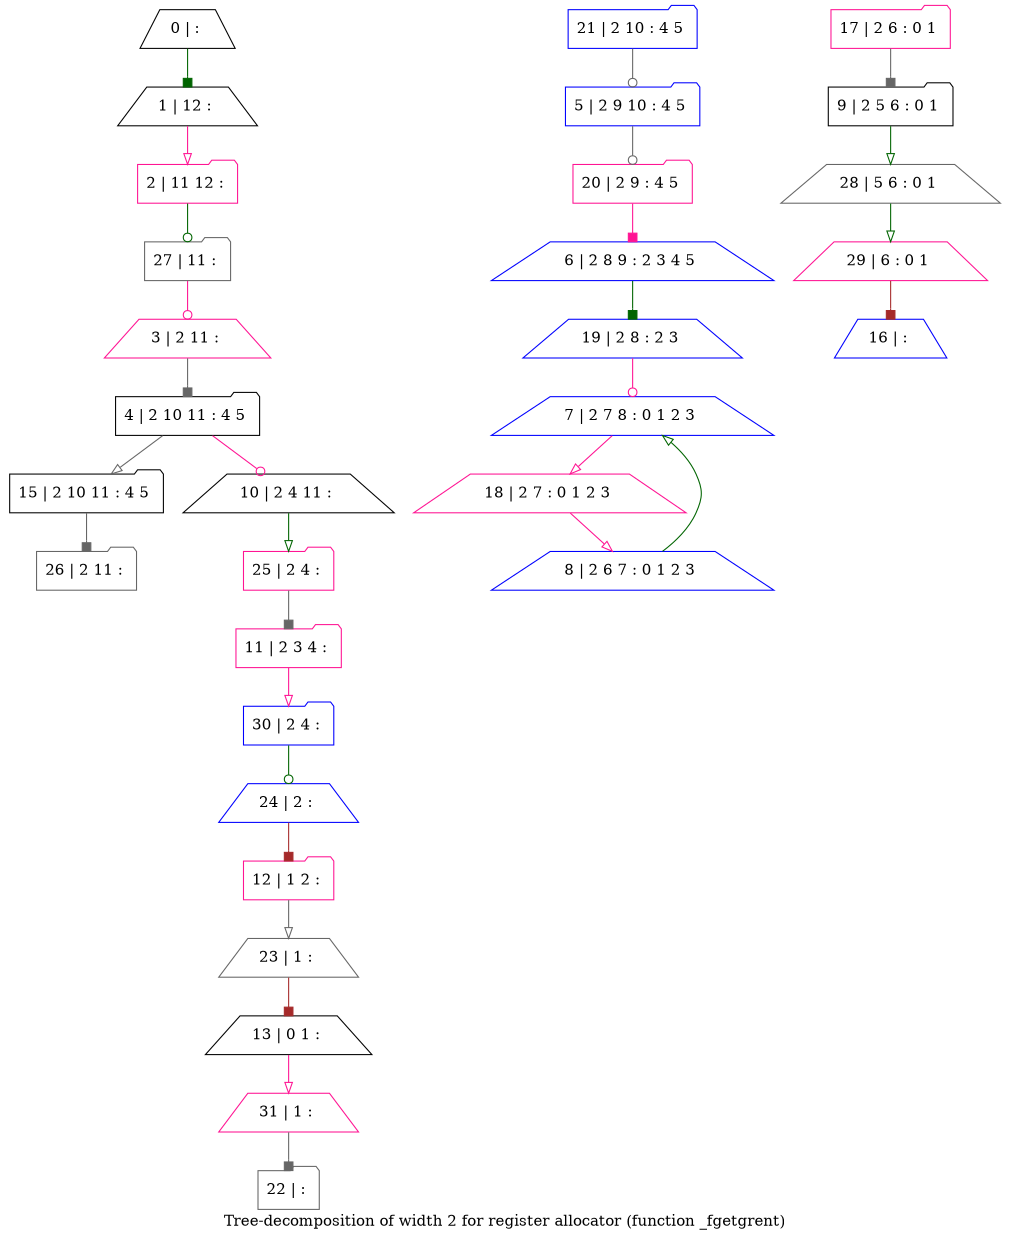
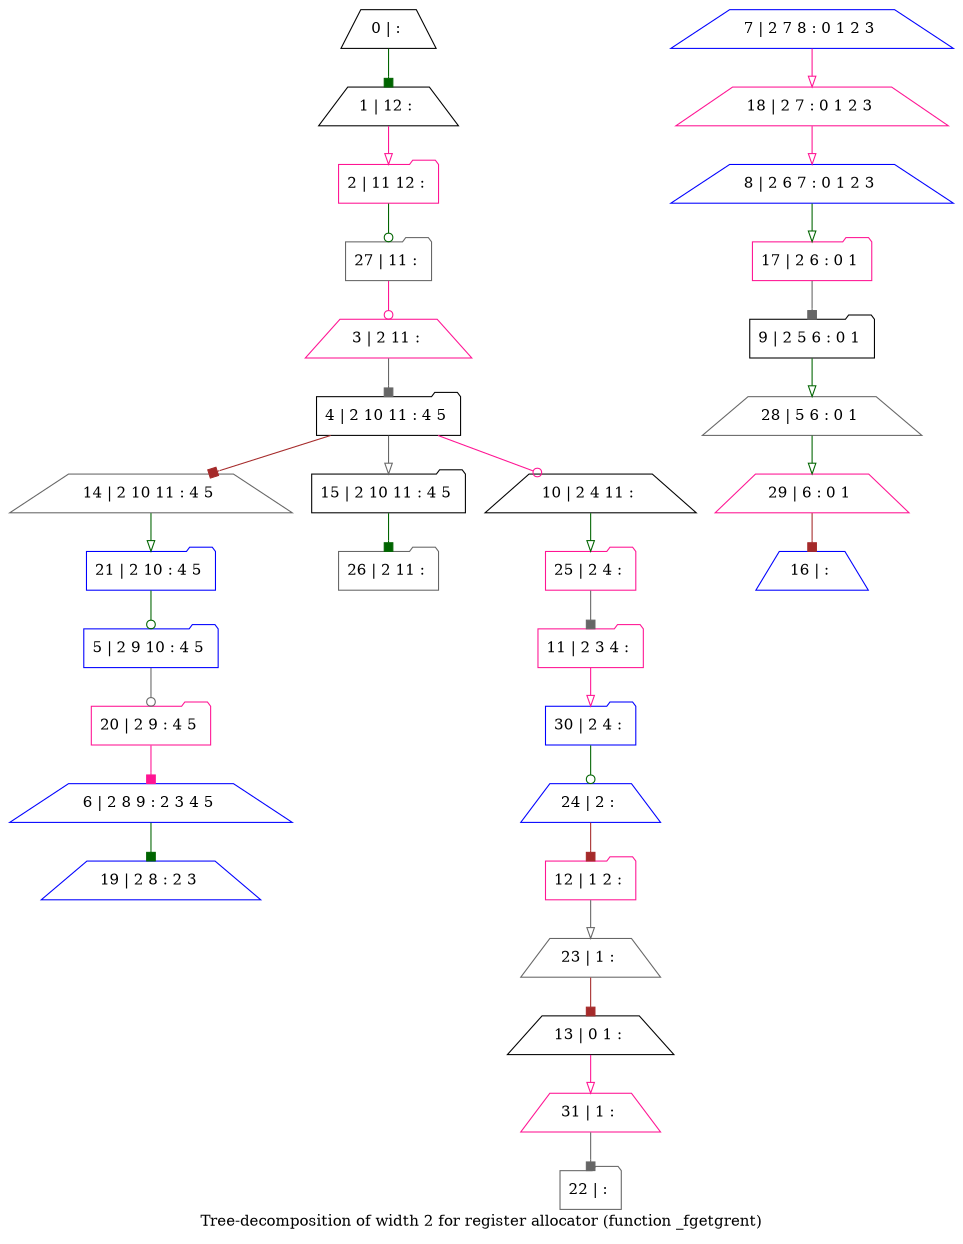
(633, 64) -> (151, 605)
(633, 373) -> none
none -> (151, 493)
(701, 499) -> (812, 217)
(87, 527) -> (389, 527)
